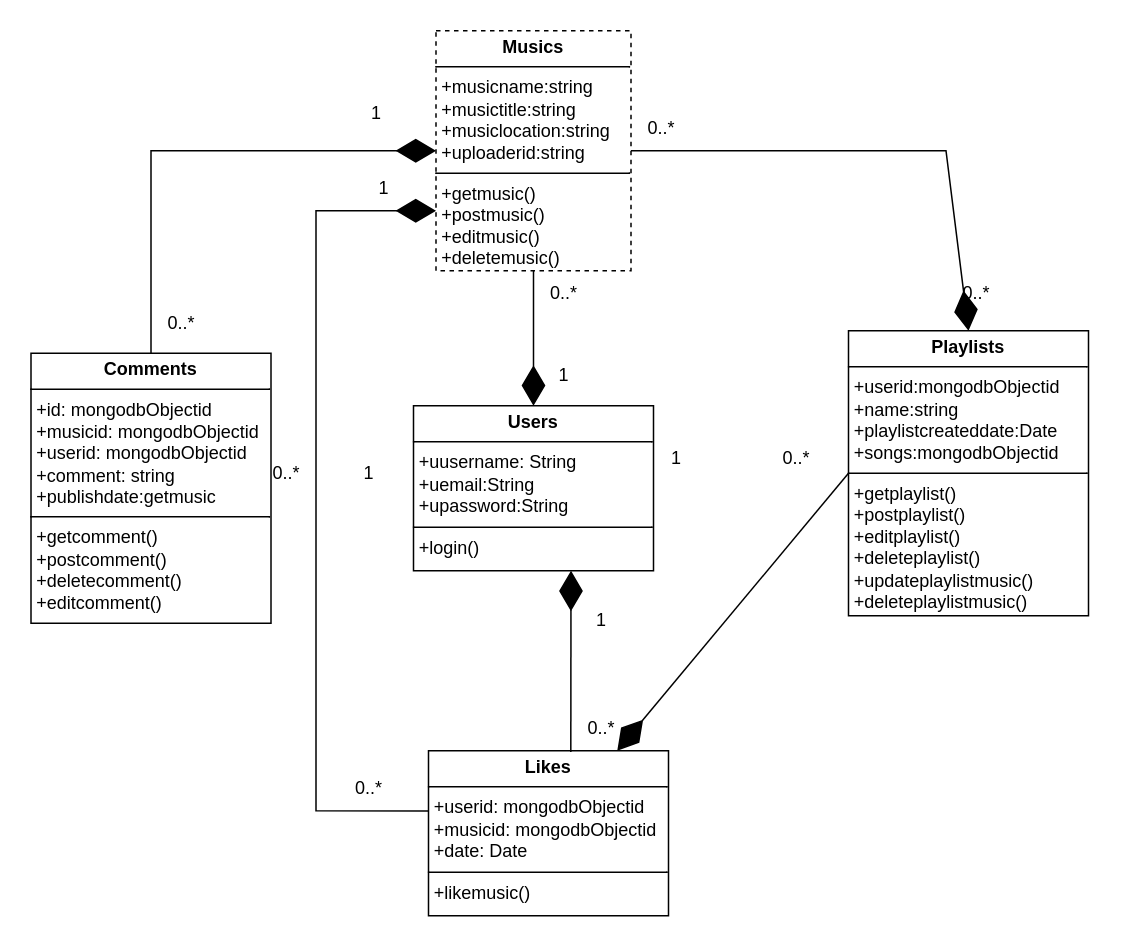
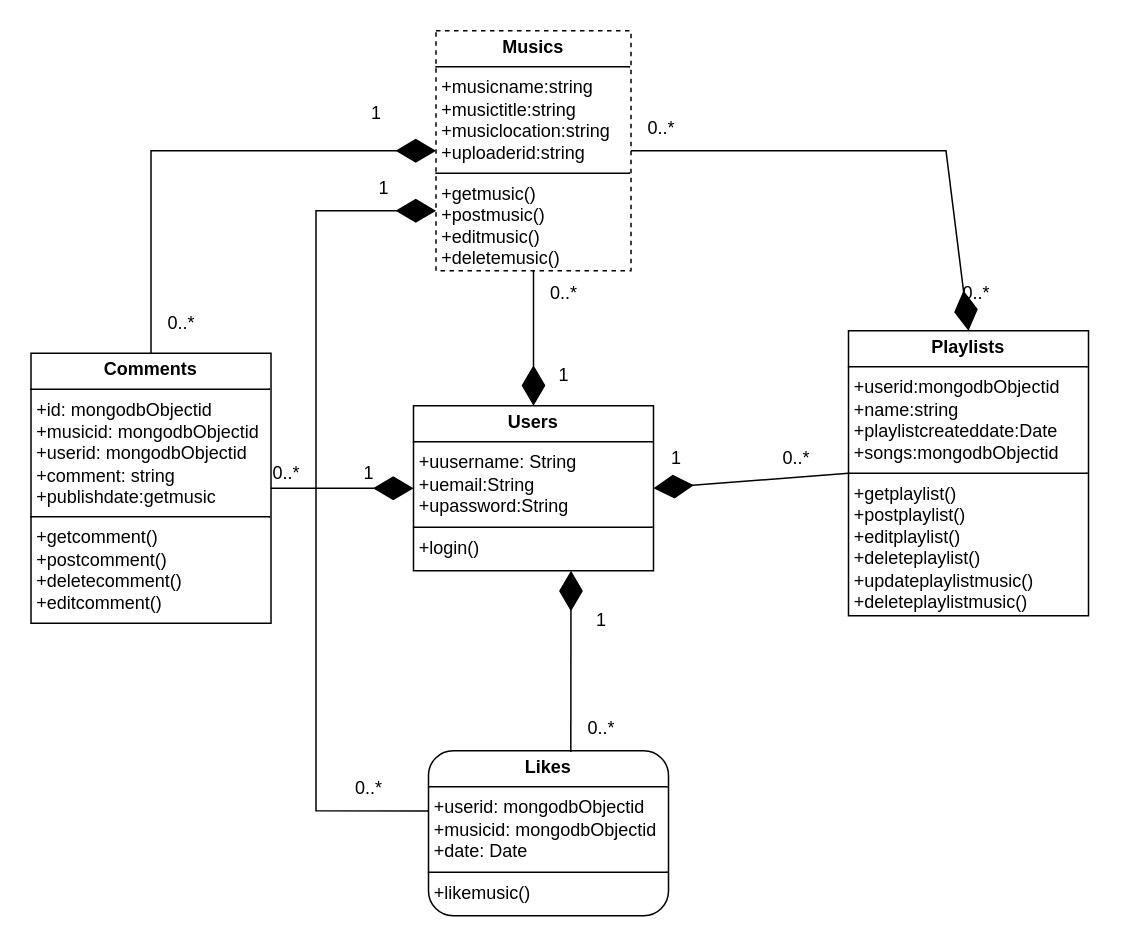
none -> (322, 488)
(745, 597) -> (770, 479)
(548, 833) -> (548, 833)
